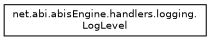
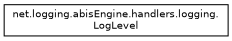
(105, 20) -> (116, 20)
